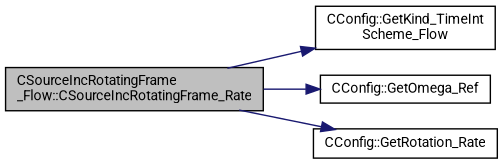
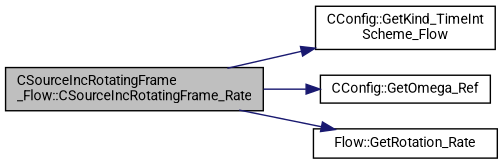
(405, 143) -> (405, 143)
